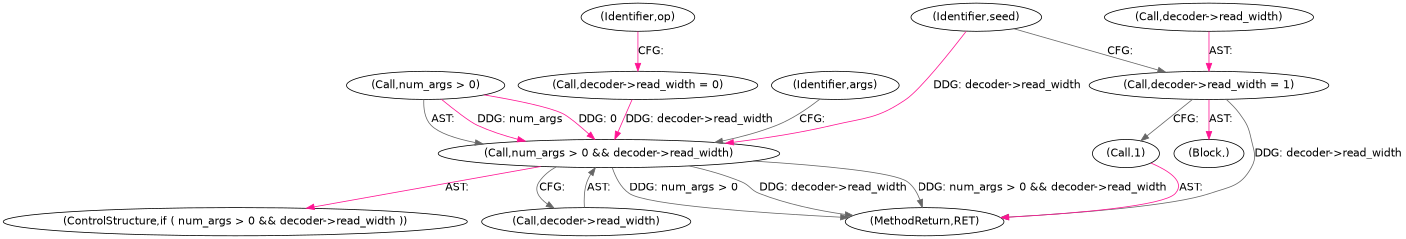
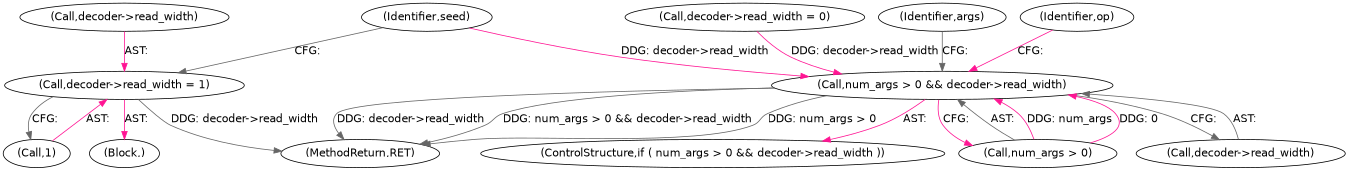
(638, 47) -> (1014, 49)
none -> (944, 126)
(1168, 198) -> (77, 123)
